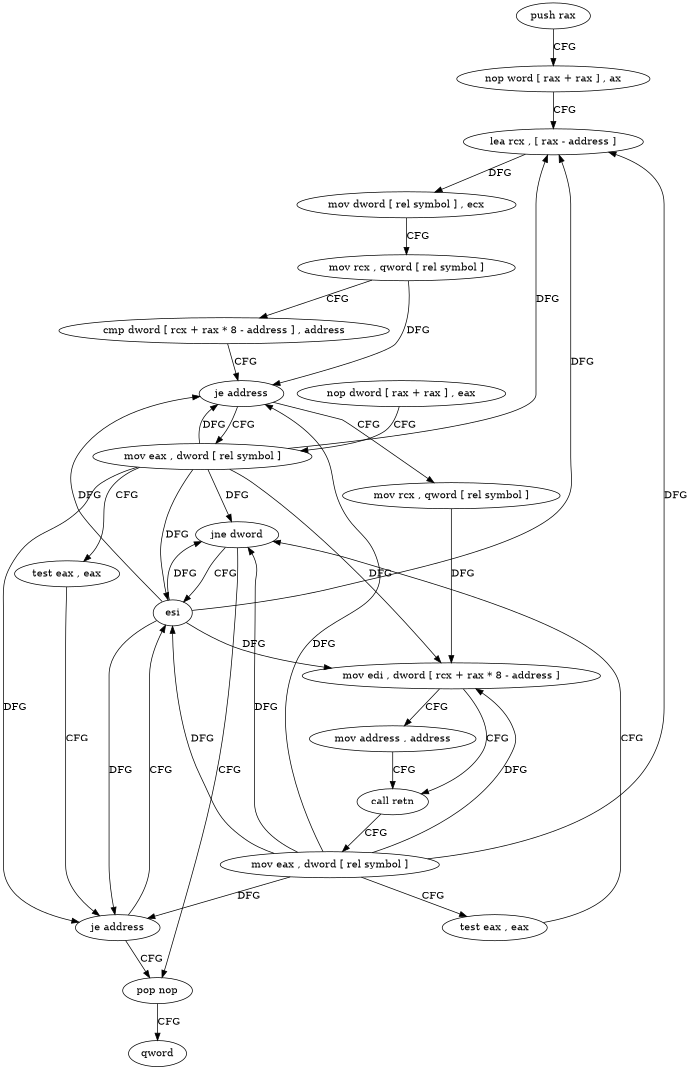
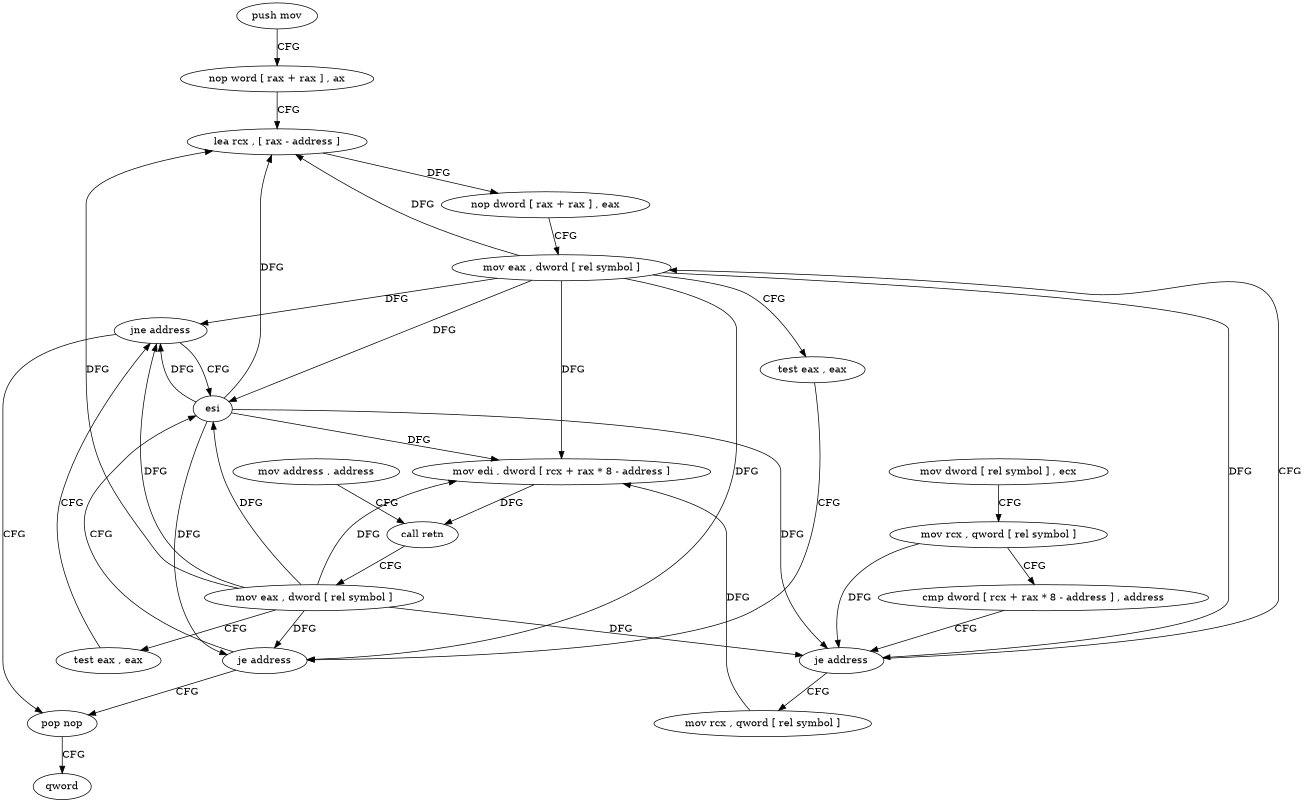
(553, 16) -> (277, 16)
(484, 172) -> (407, 172)
(237, 535) -> (161, 331)
(424, 705) -> none
(498, 739) -> (512, 503)
